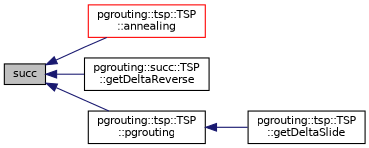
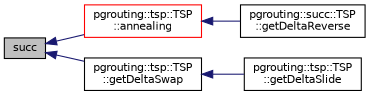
(70, 74) -> (227, 21)
(147, 127) -> (143, 74)
